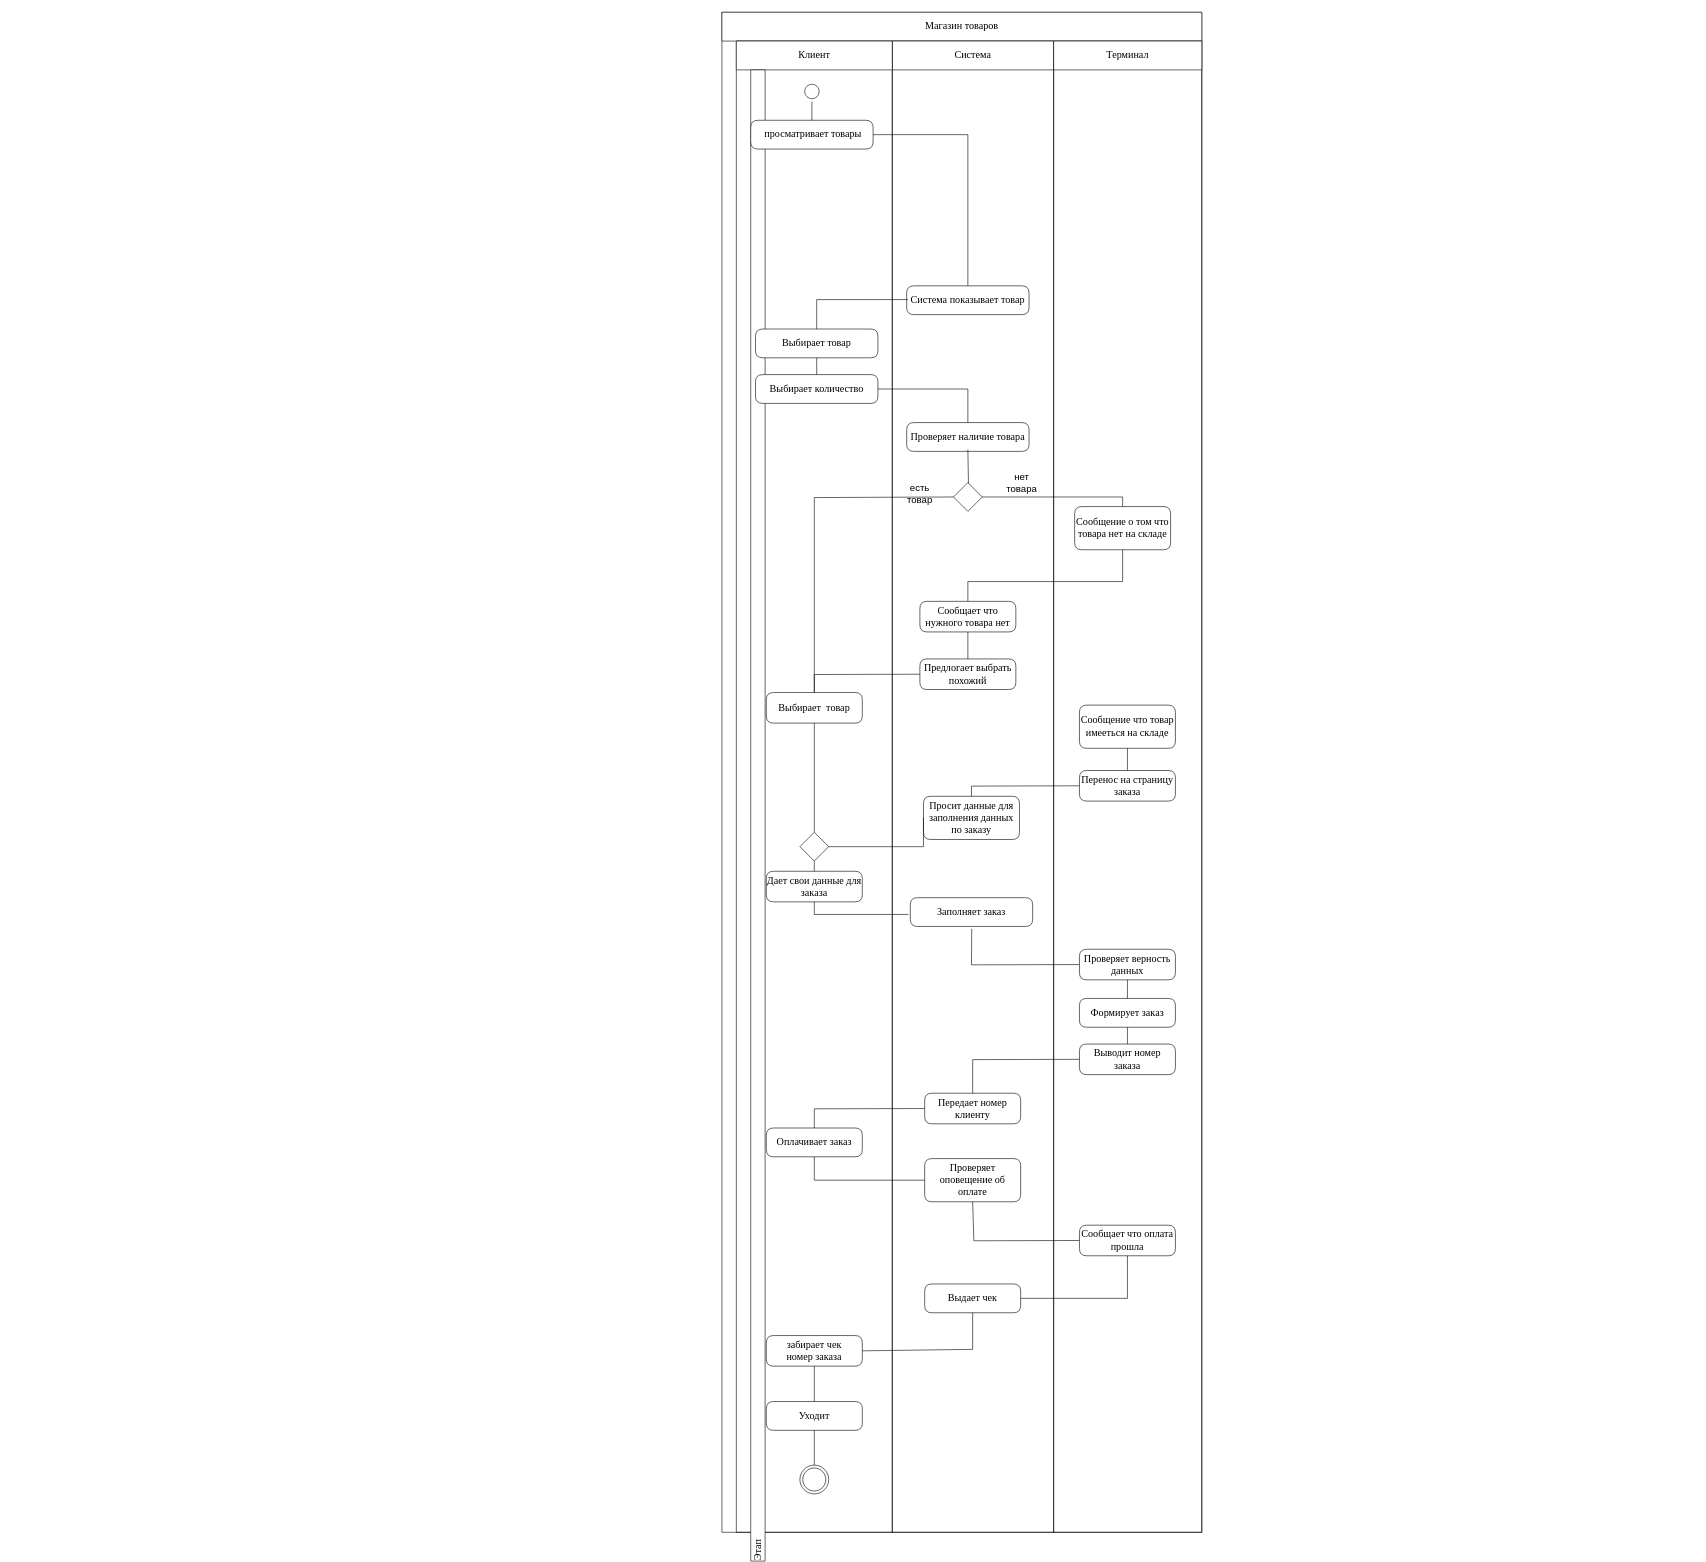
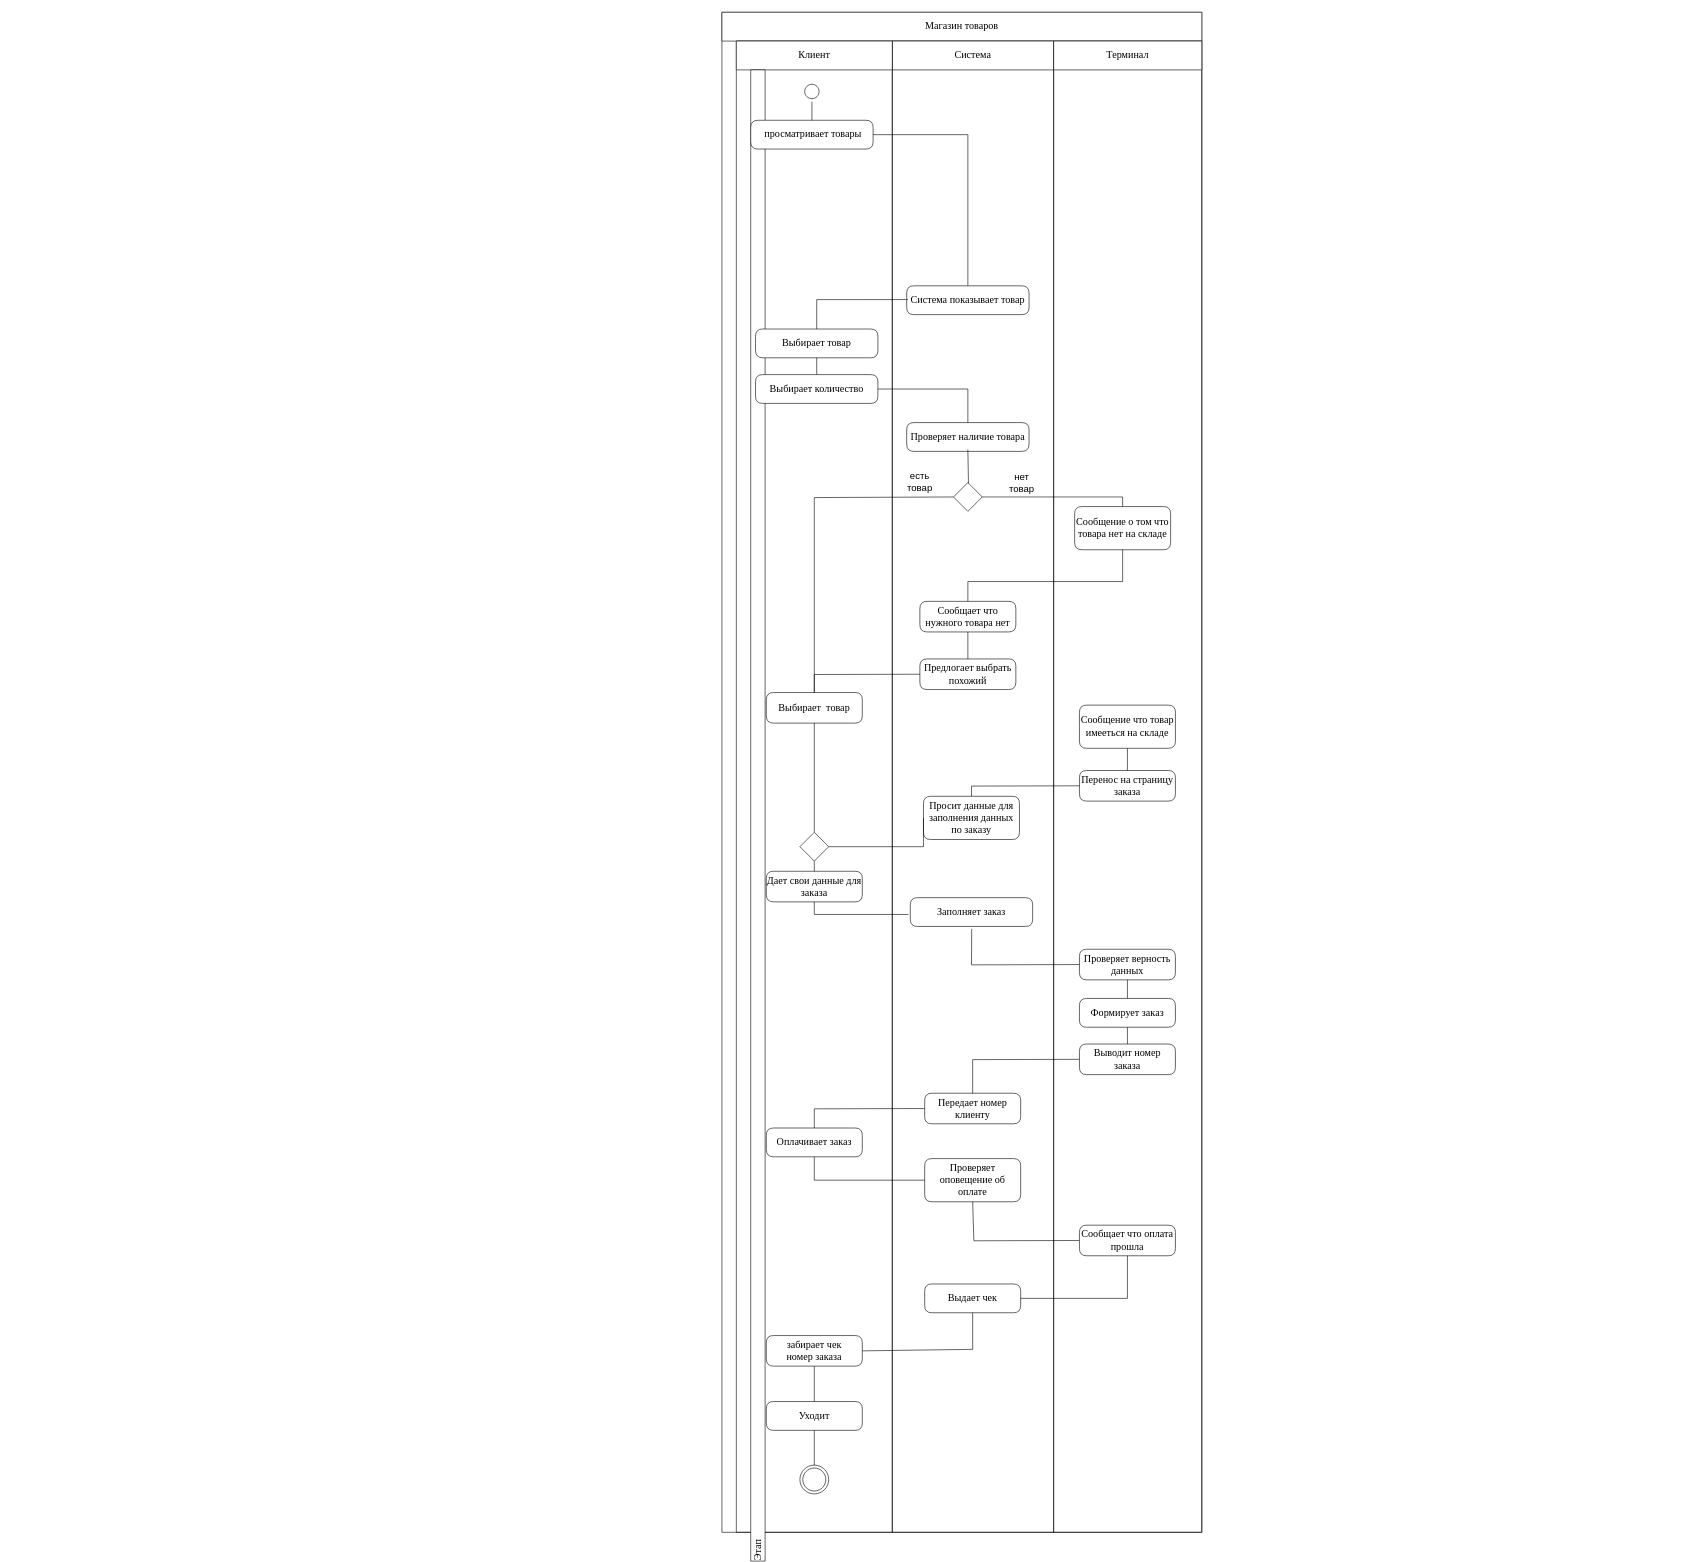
(1022, 483) -> (1022, 483)
(920, 494) -> (920, 482)
